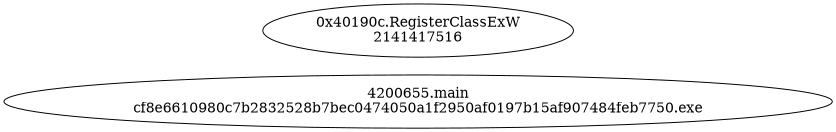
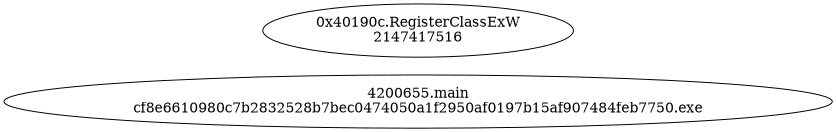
(418, 31) -> (418, 31)
